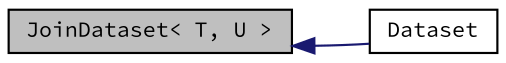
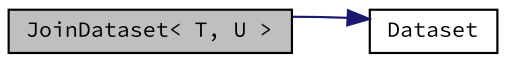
(342, 45) -> (320, 17)
